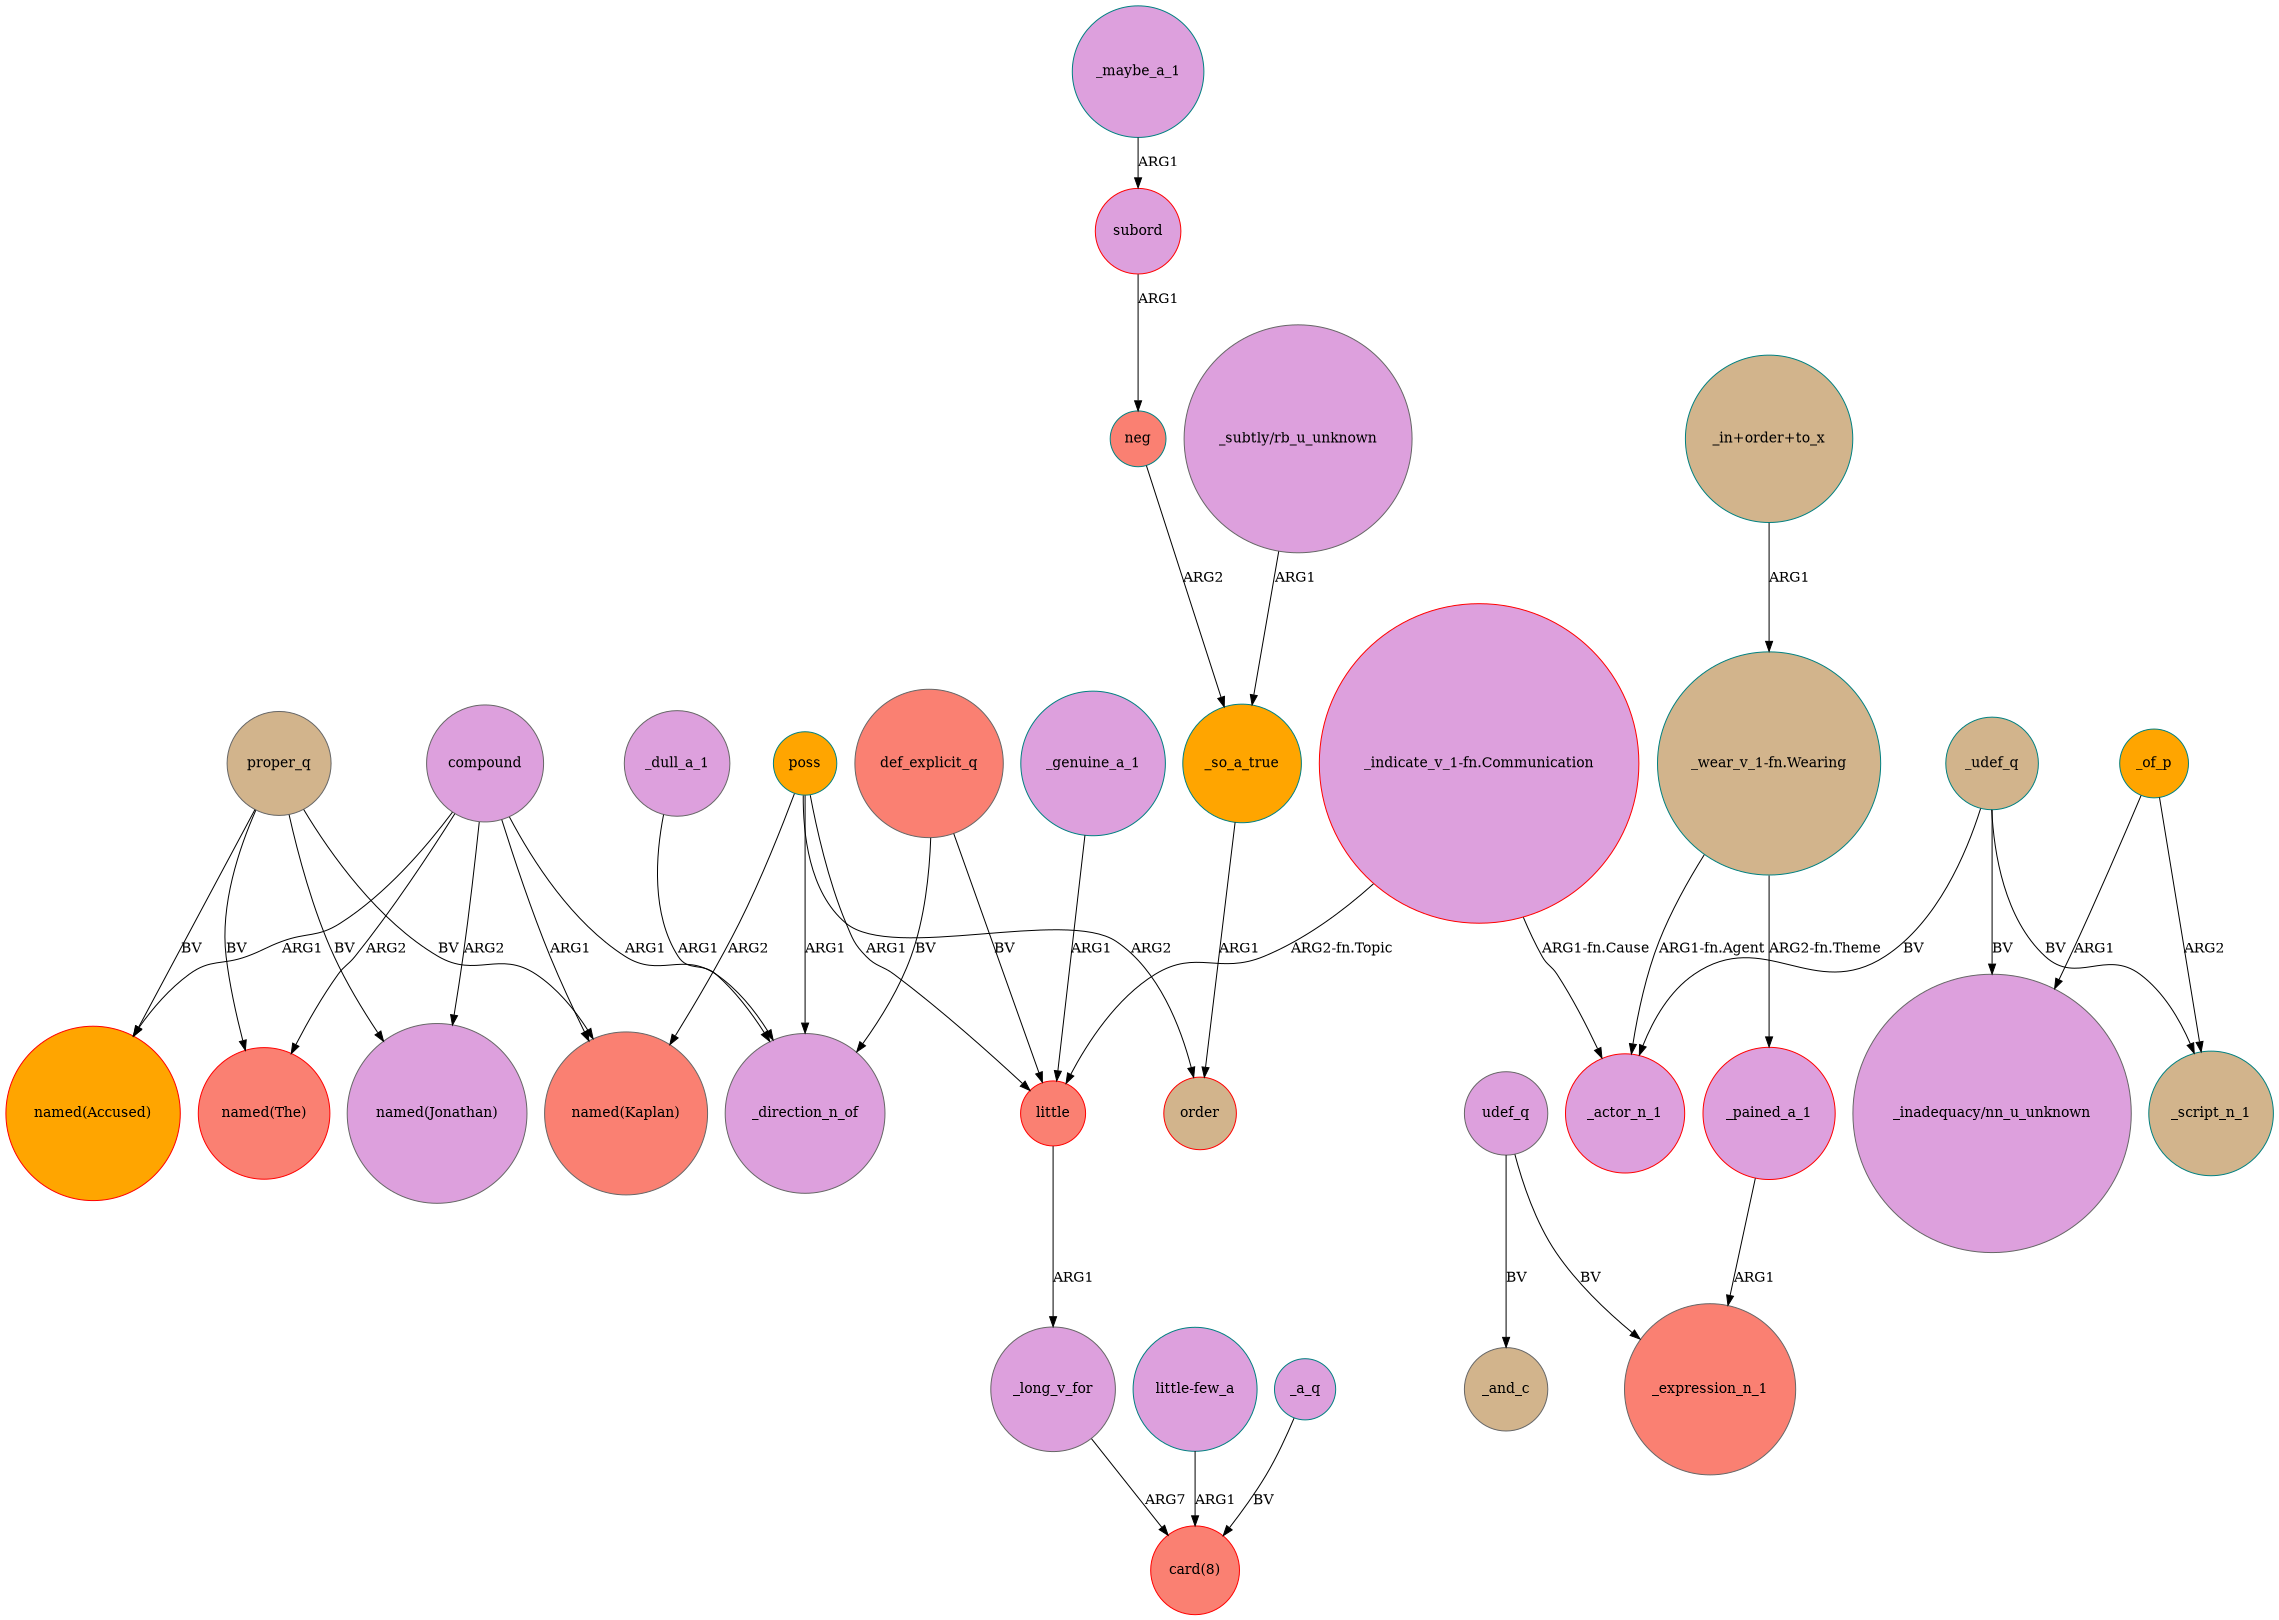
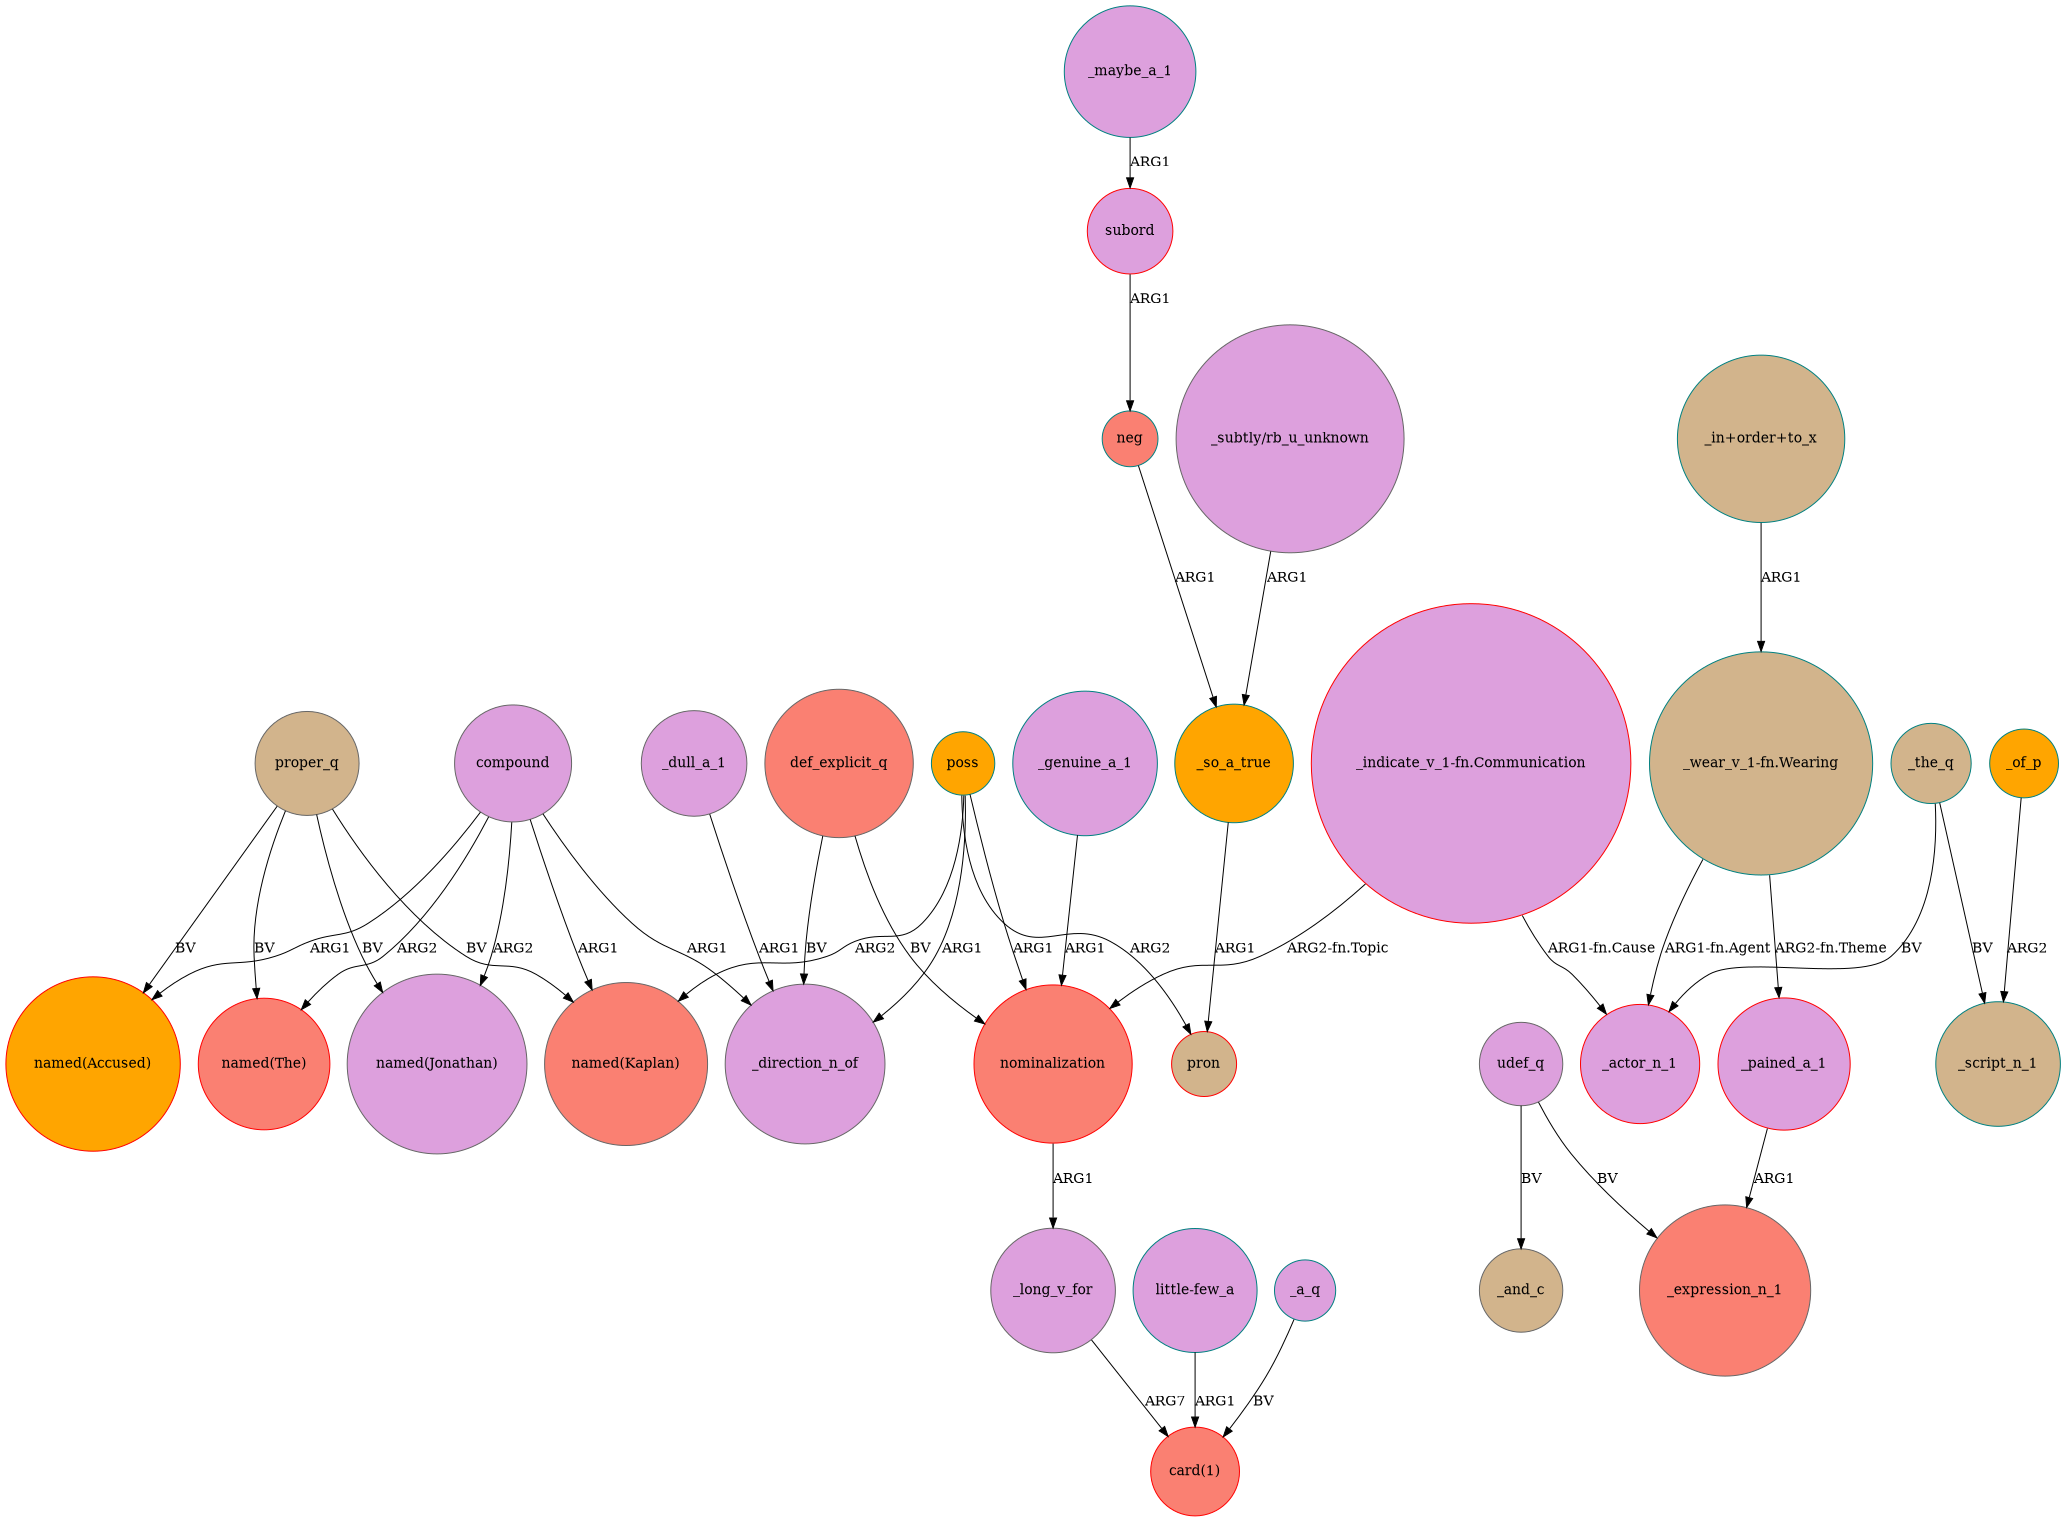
(1204, 578) -> (1196, 578)
(1992, 763) -> (1931, 763)
(1053, 1113) -> (1053, 1064)
(1200, 1113) -> (1204, 1064)
(1992, 1113) -> none
(1195, 1570) -> (1195, 1472)
